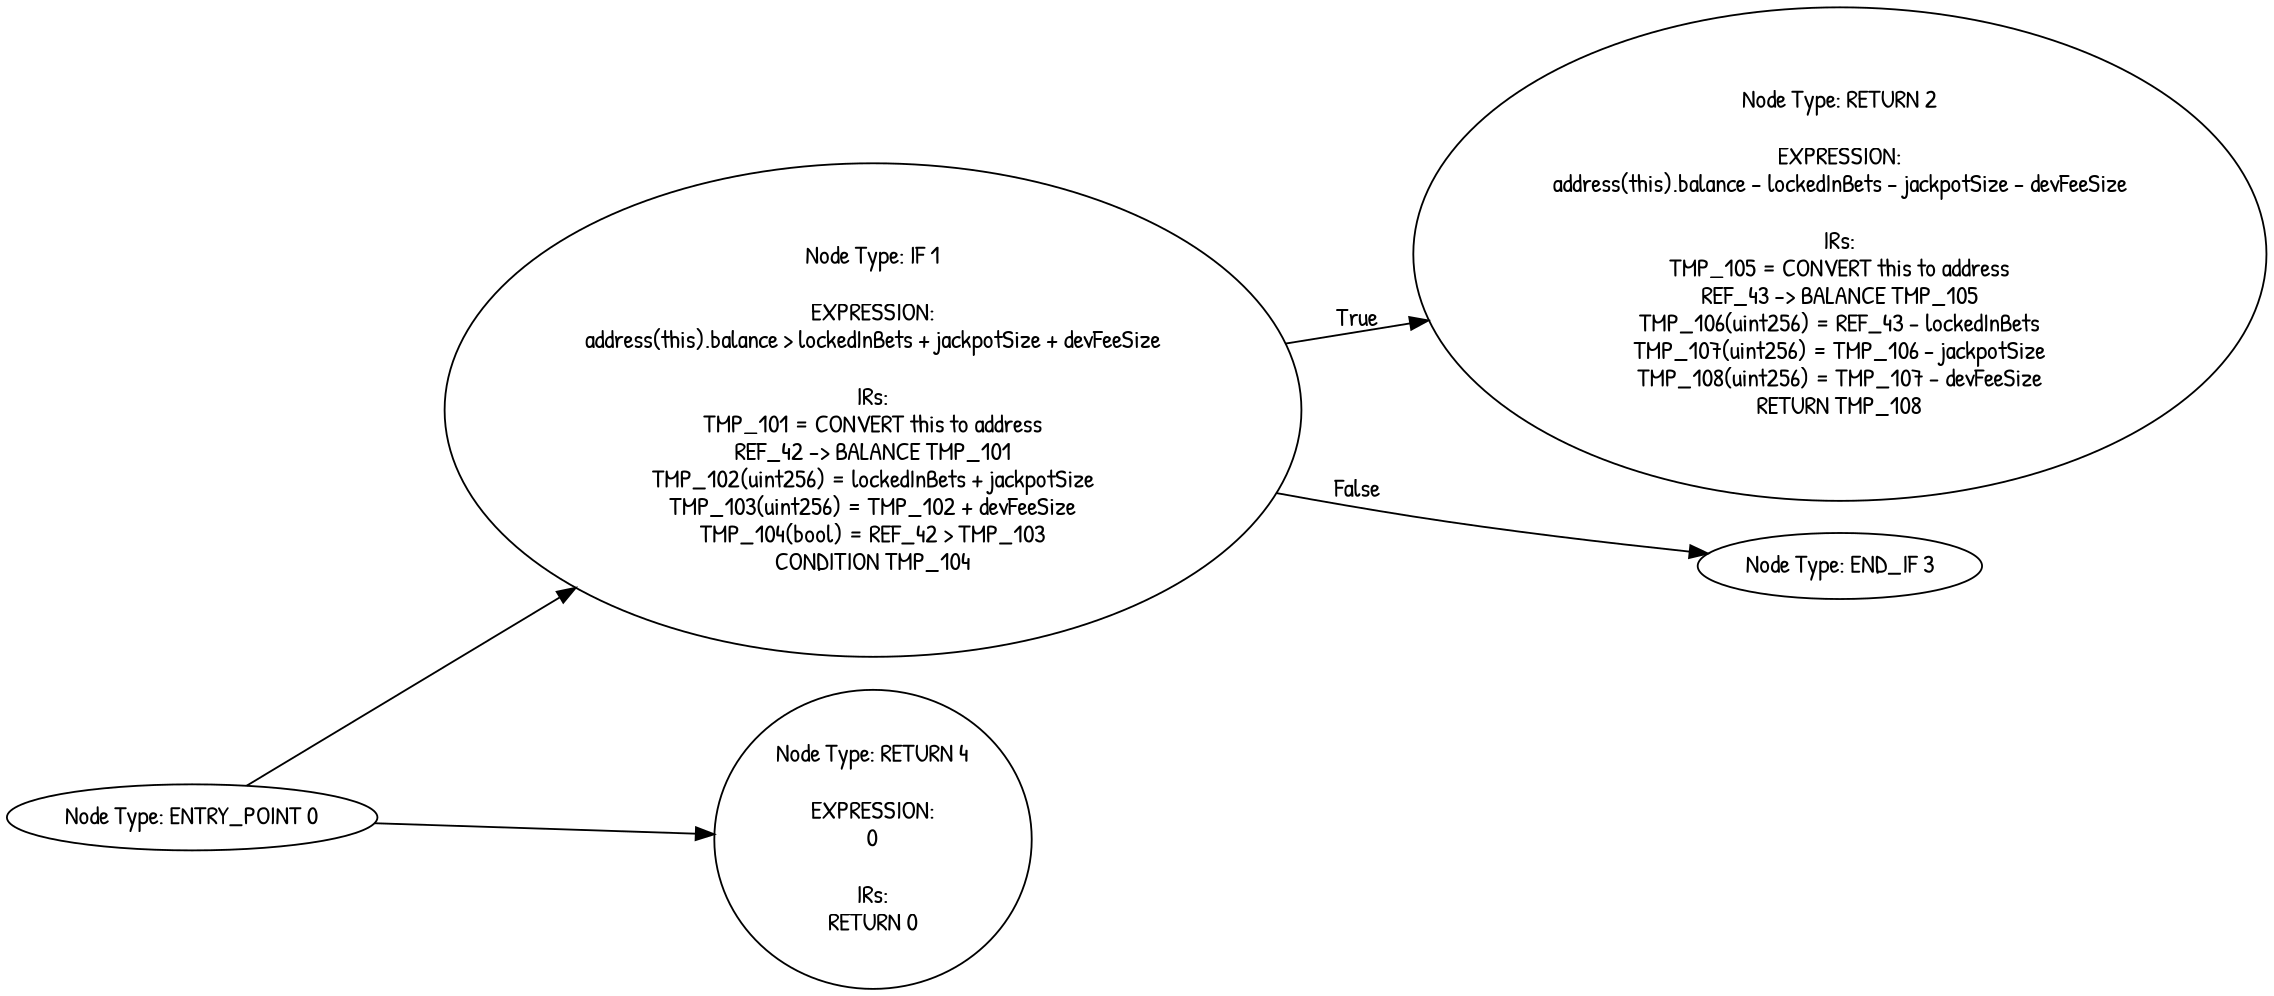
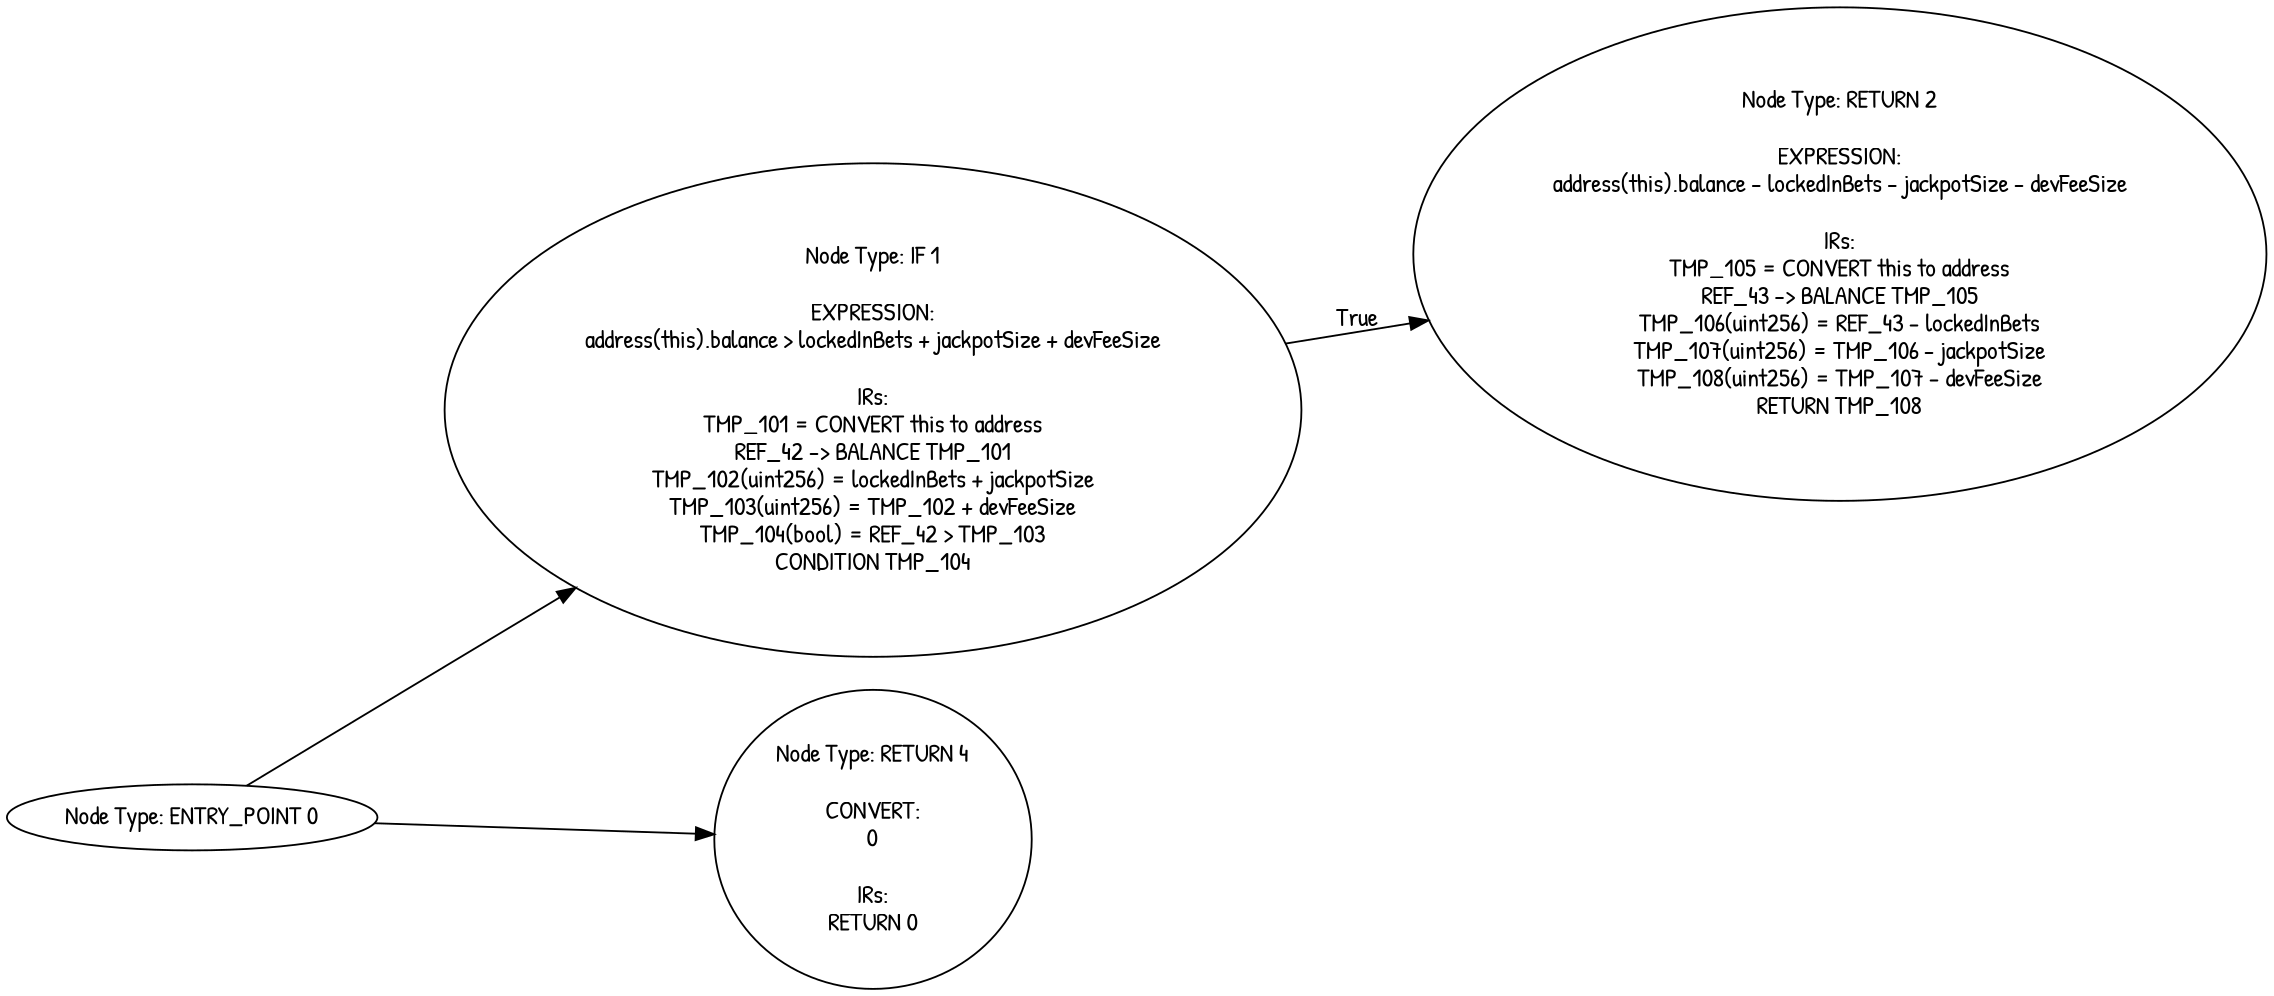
(1840, 566) -> none
(873, 839) -> (873, 839)
